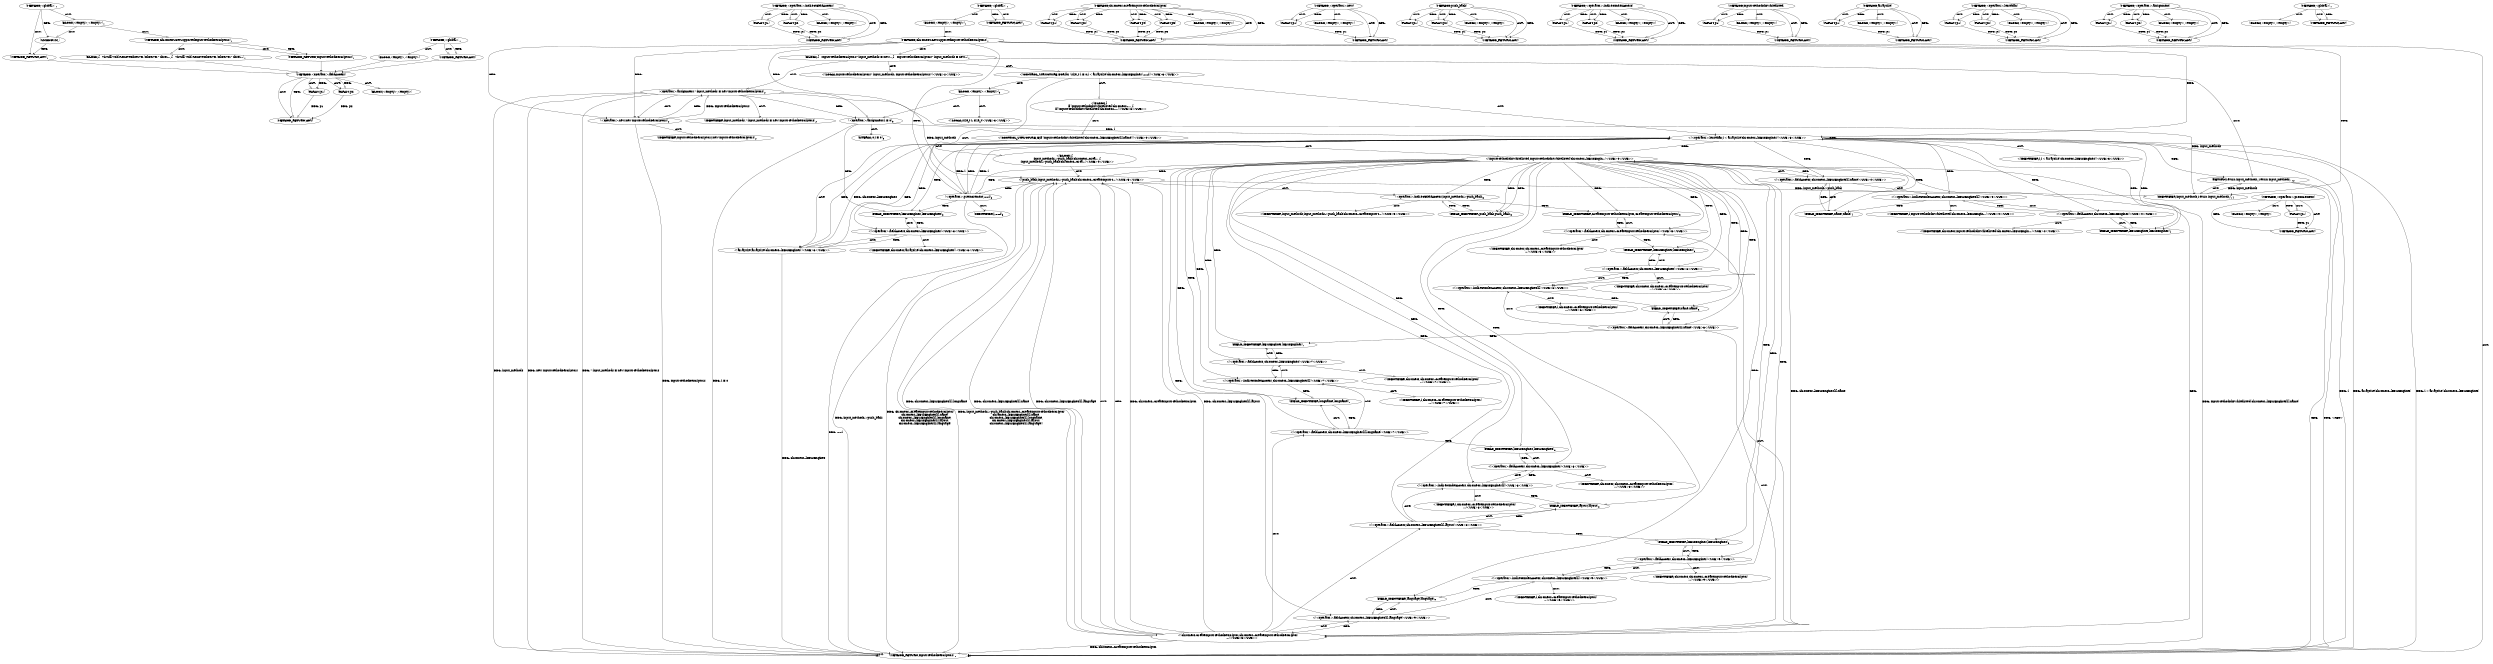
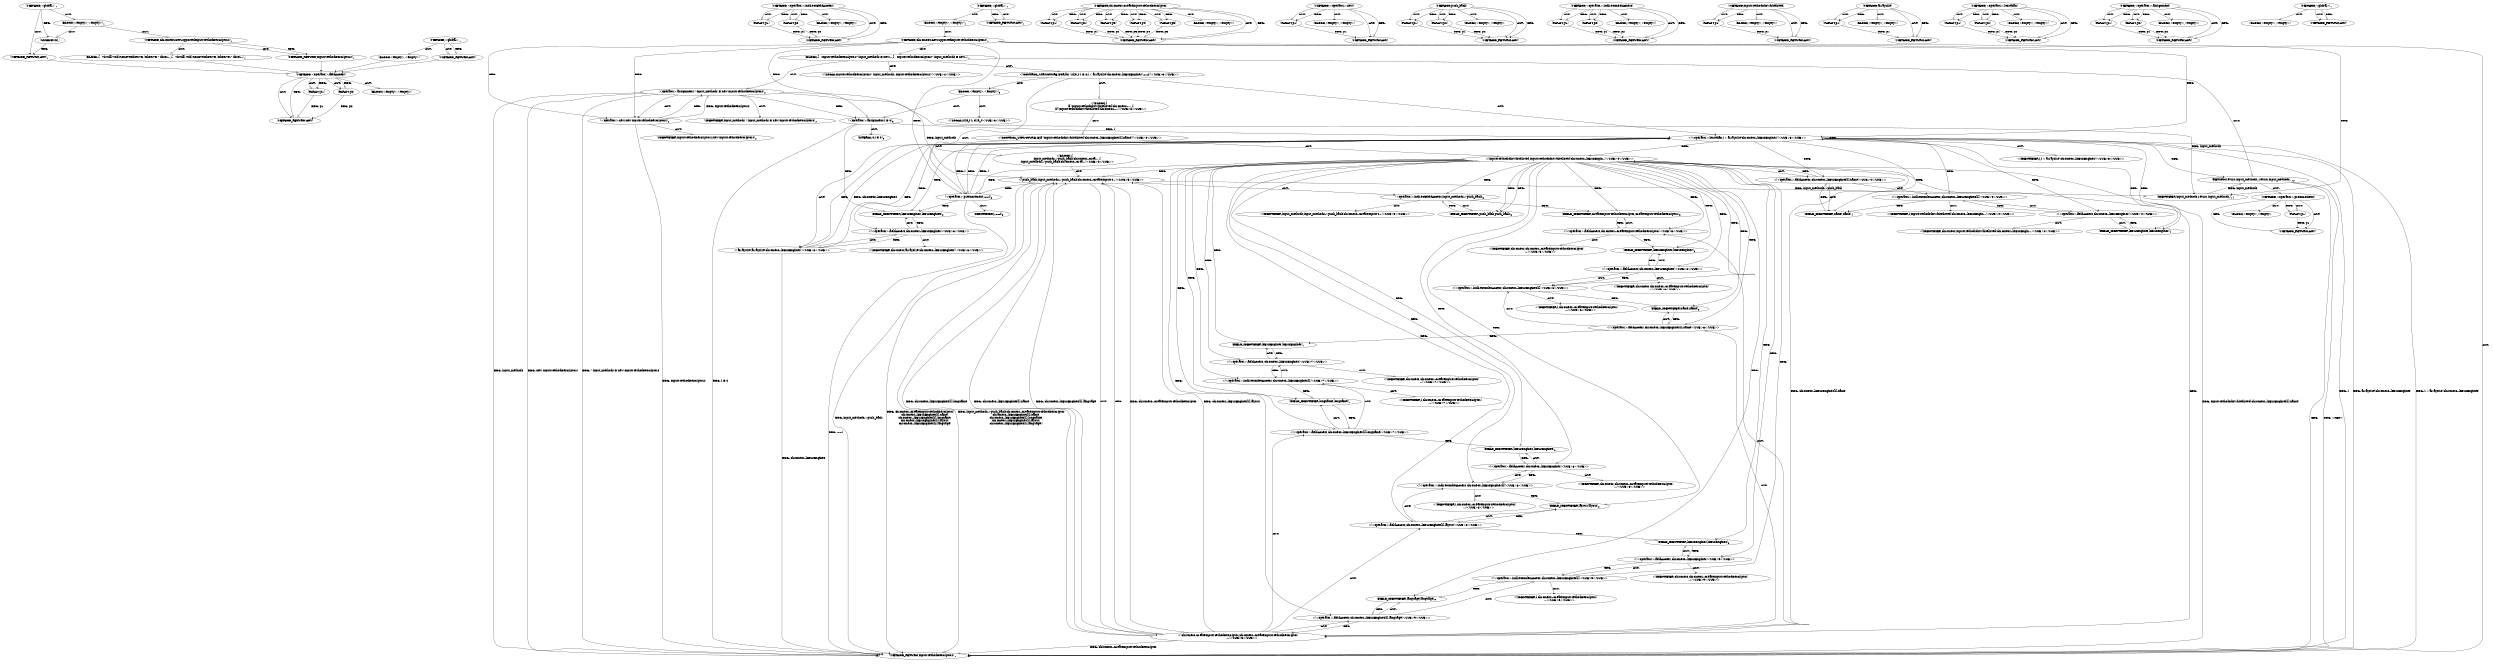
none -> (1108, 23)
(2214, 187) -> (2270, 188)
(1467, 206) -> (1467, 206)
